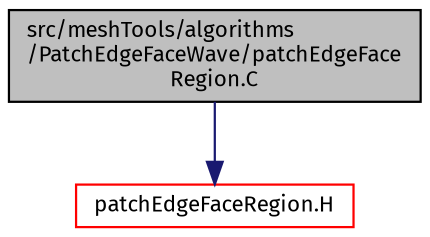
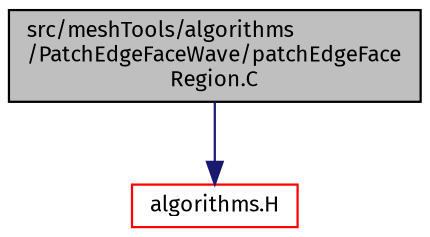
(215, 206) -> (215, 206)
